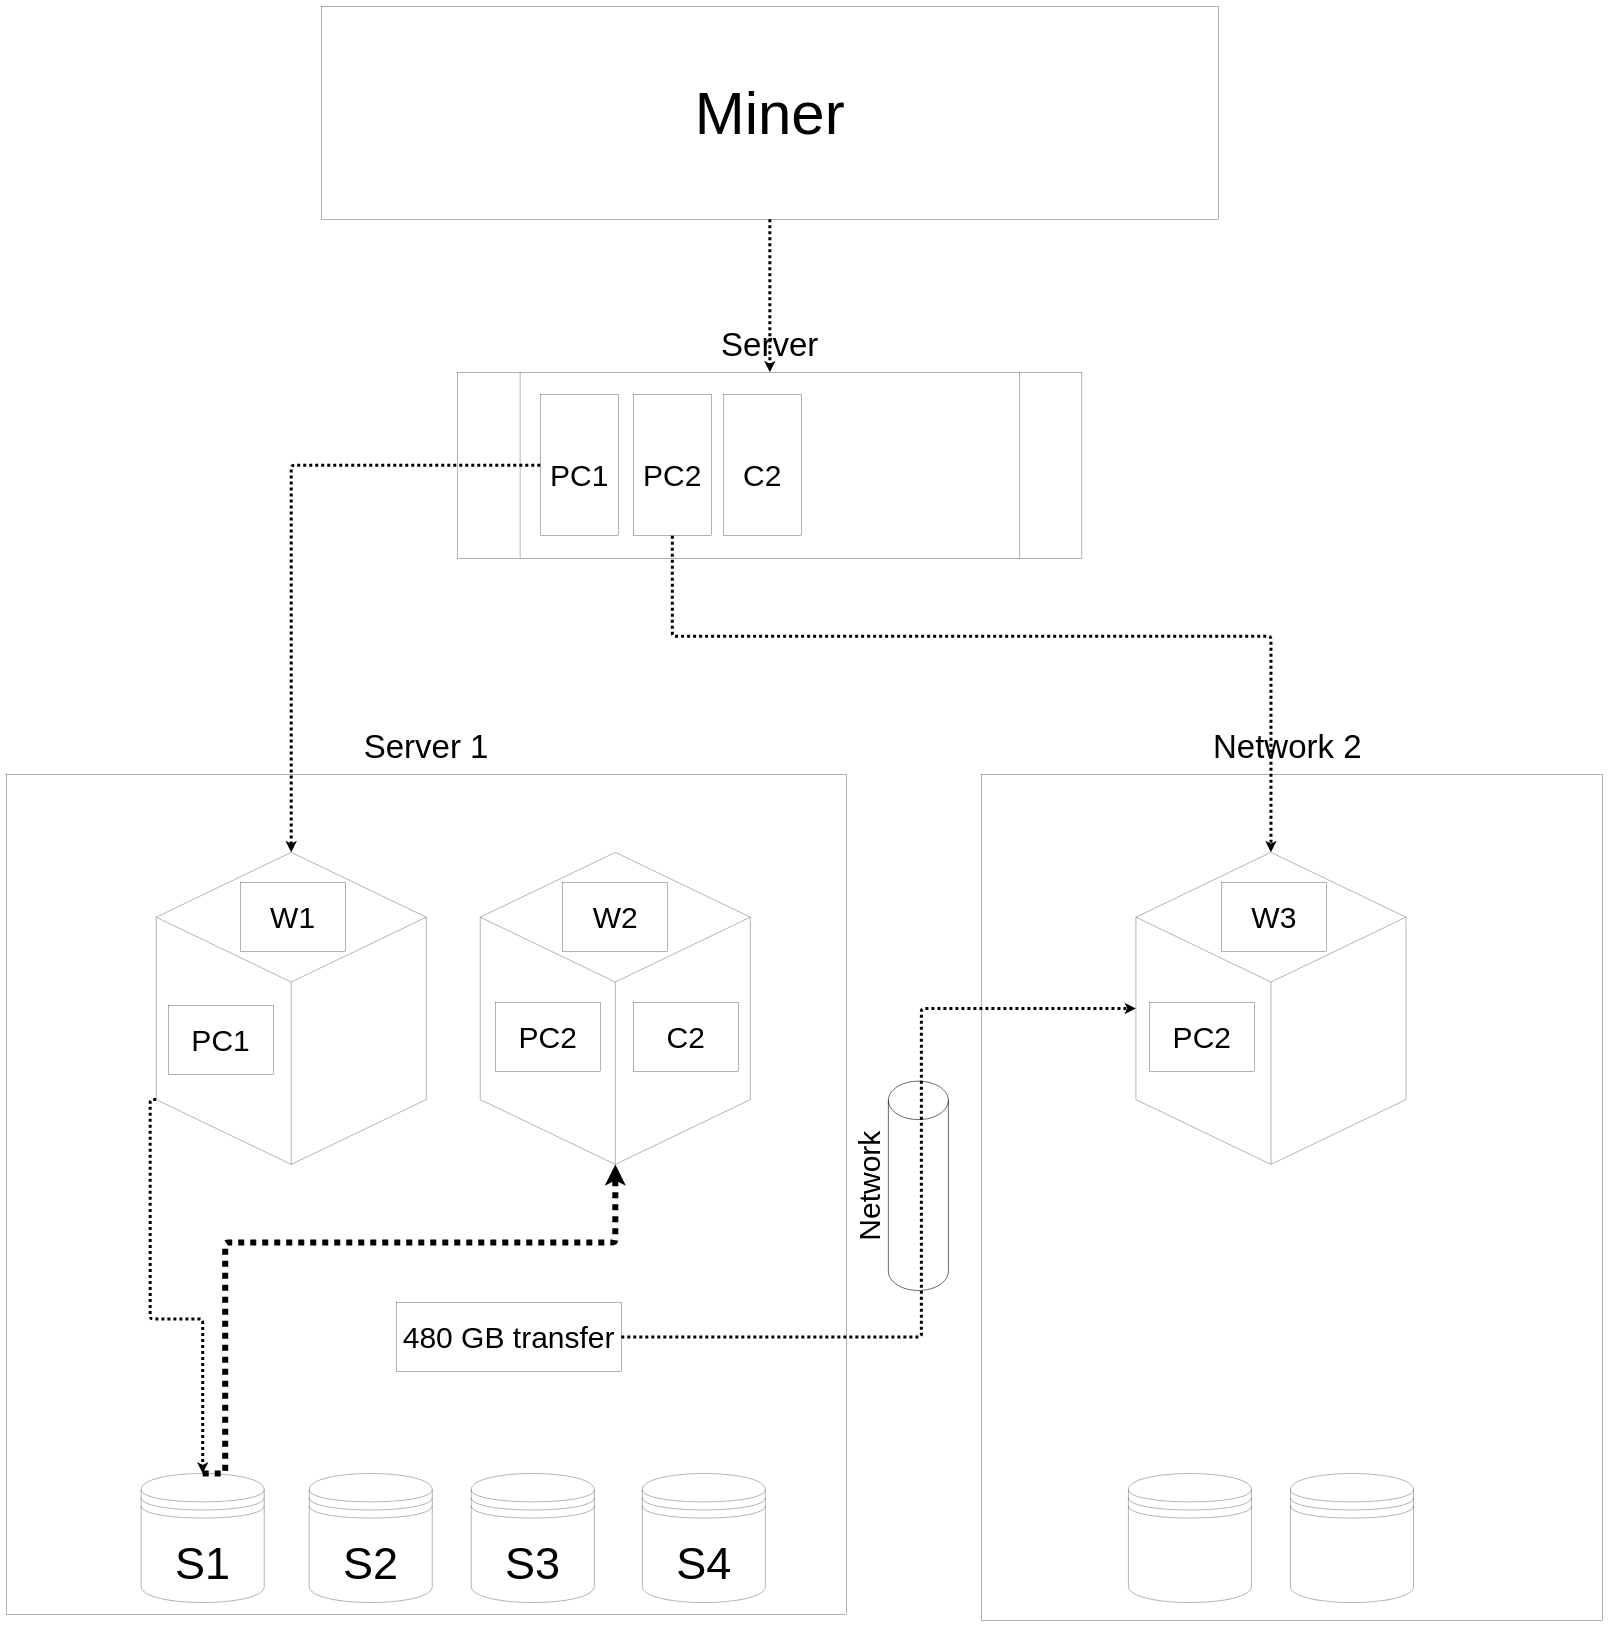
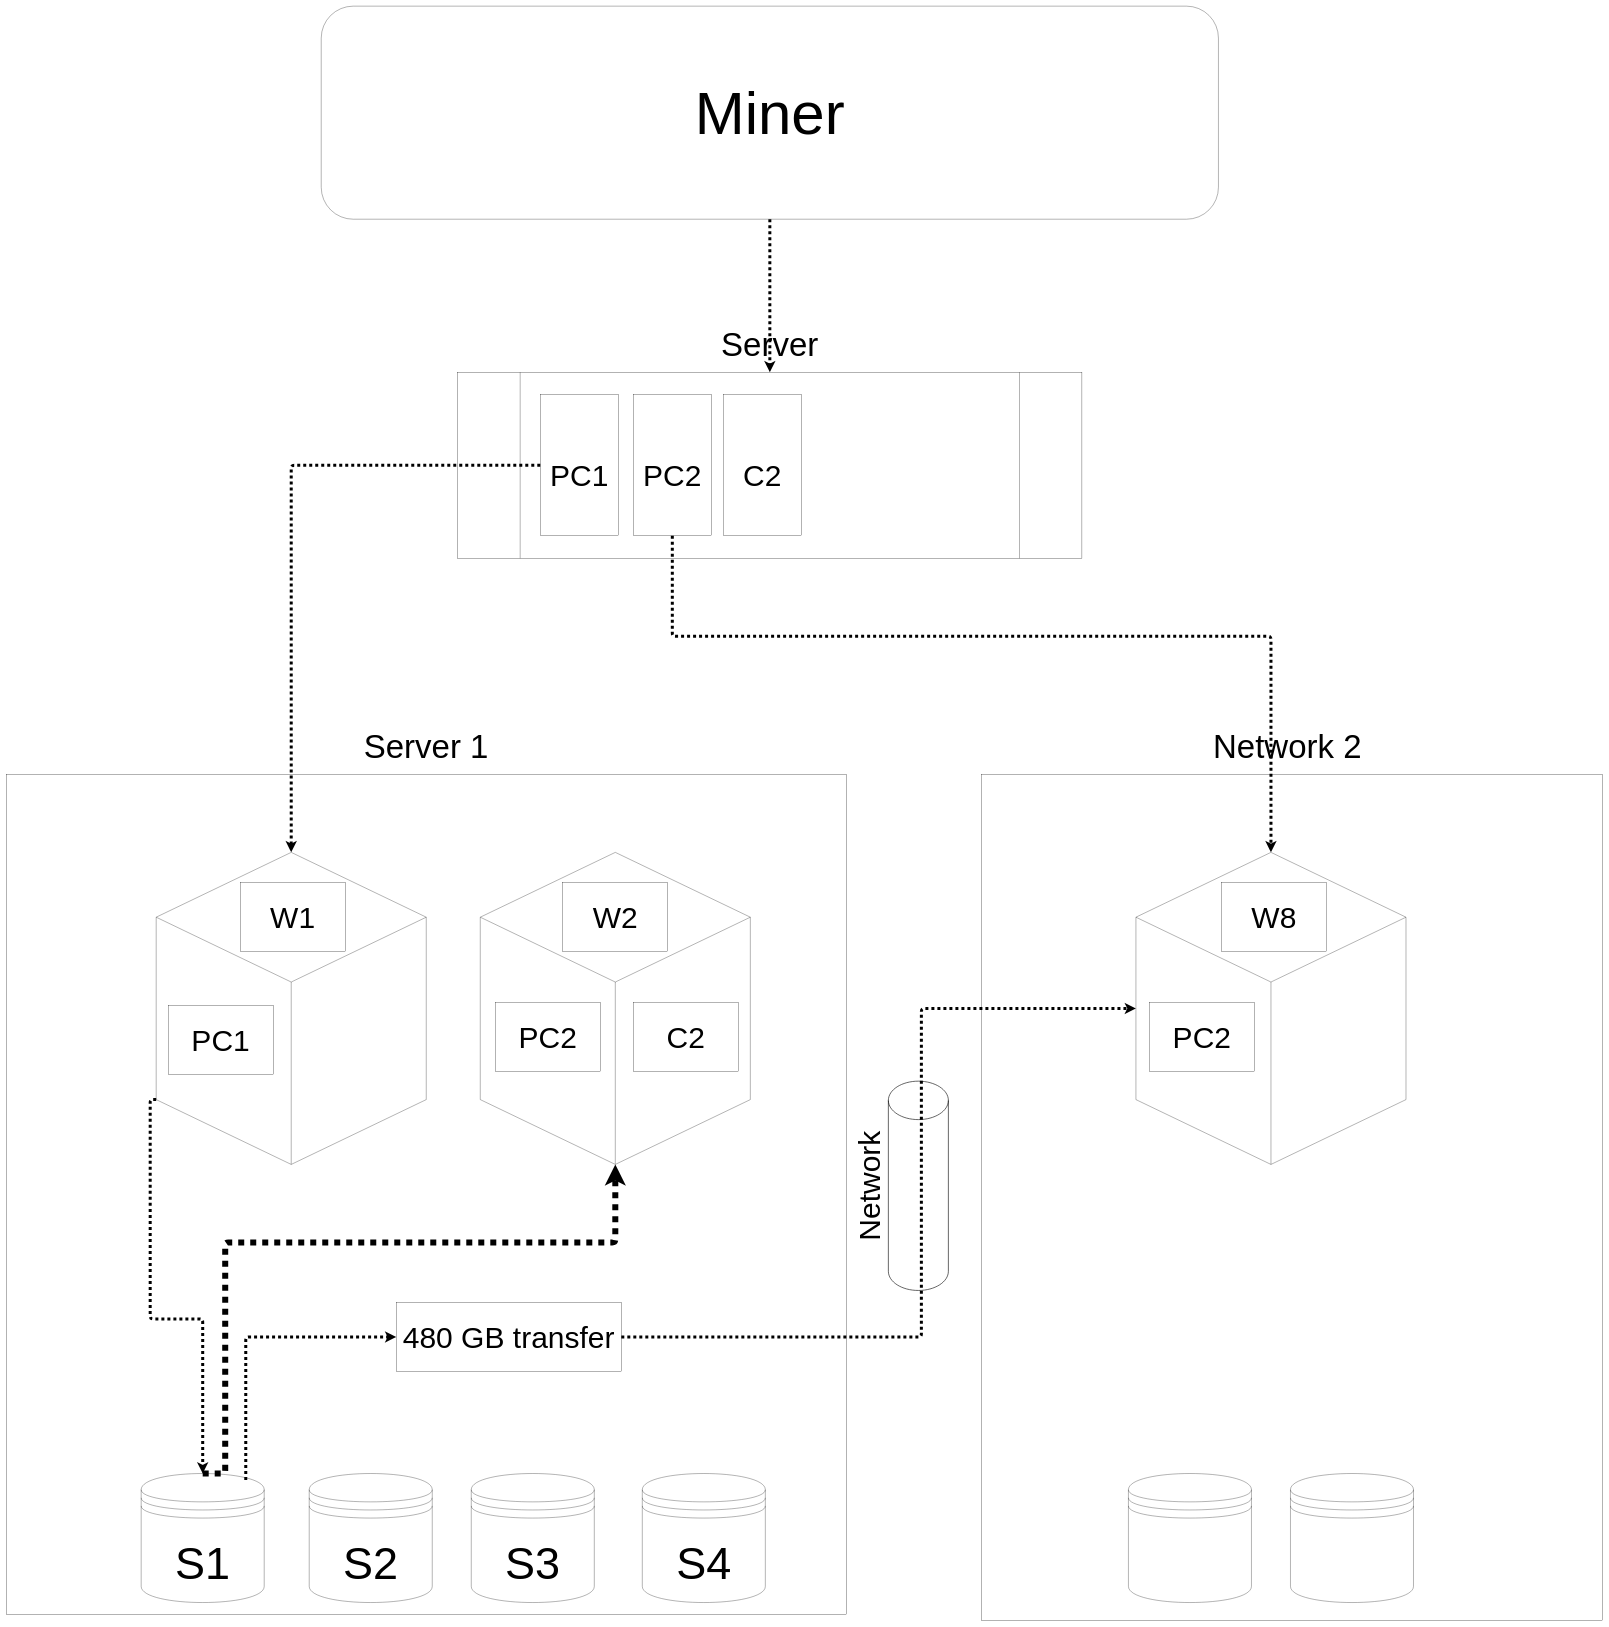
(770, 113) -> (770, 113)
(1274, 917) -> (1274, 917)
none -> (246, 1337)
